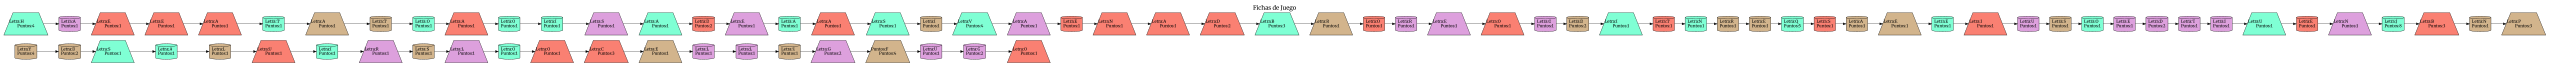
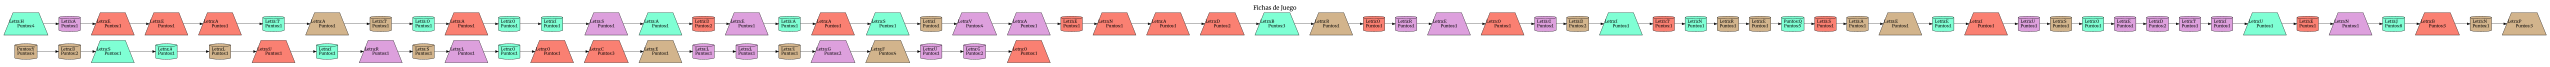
(975, 24) -> (975, 24)
(1792, 24) -> (1793, 24)
(26, 52) -> (26, 52)
(888, 52) -> (888, 52)
